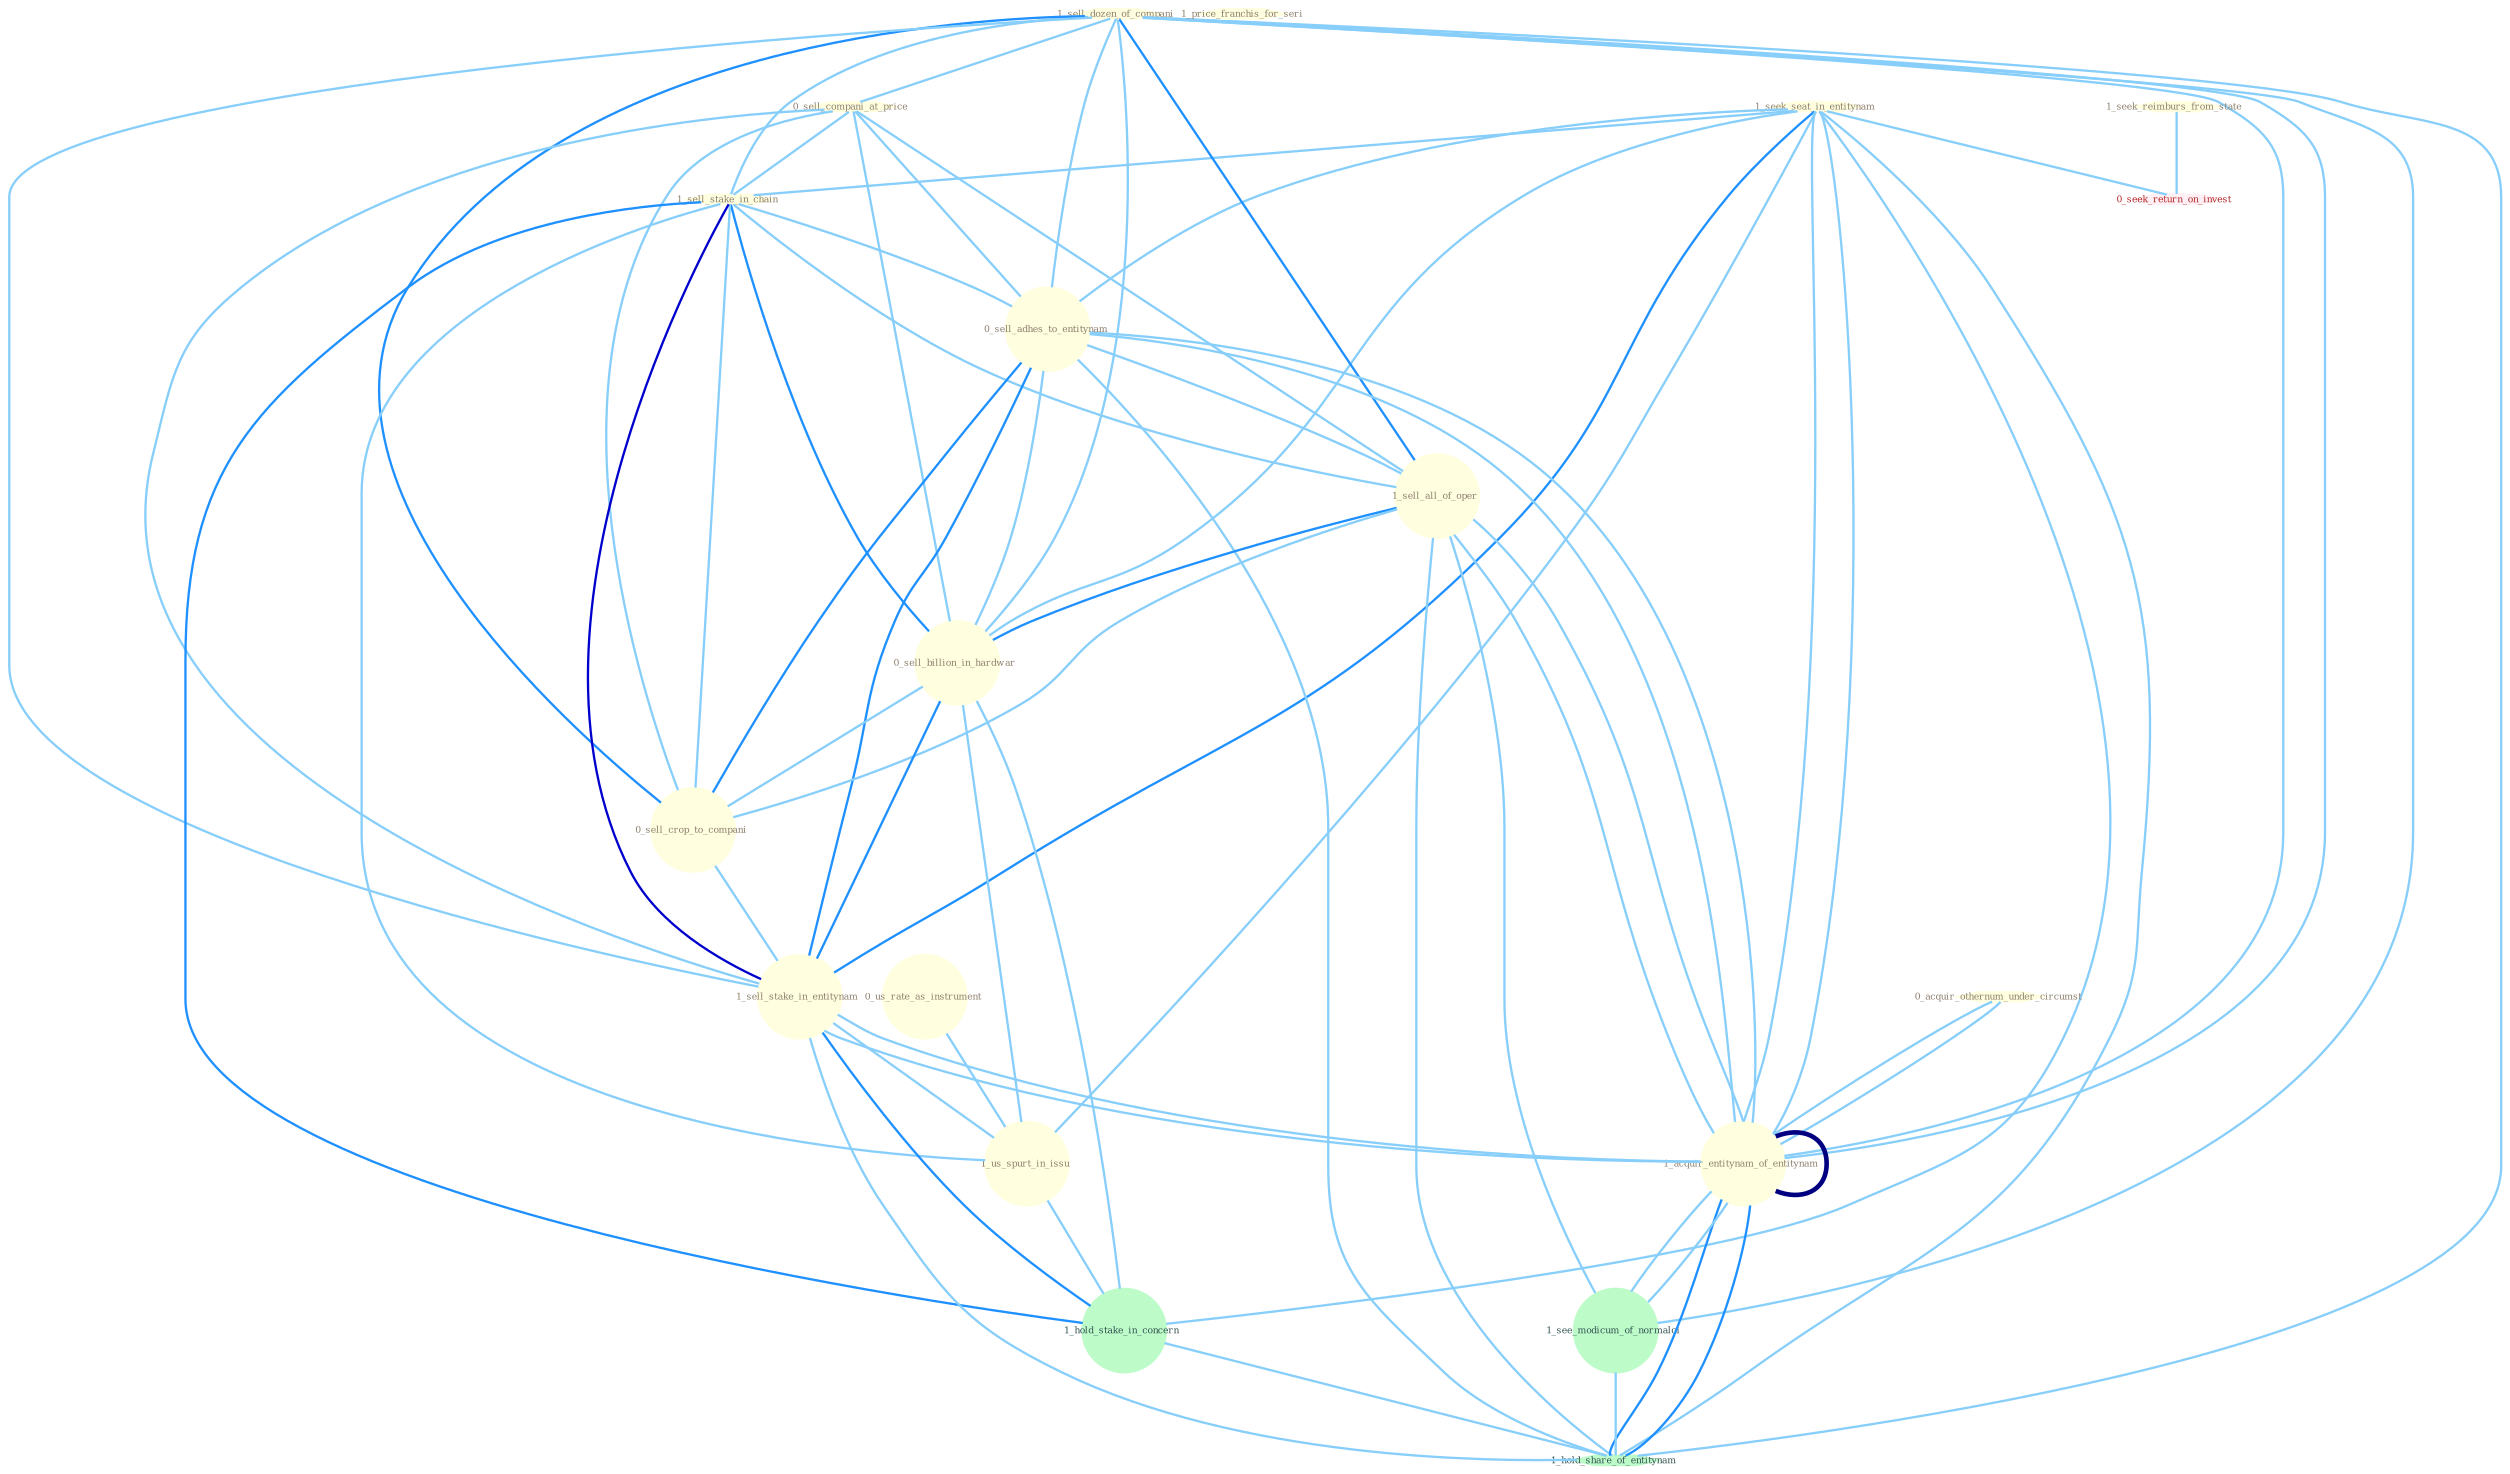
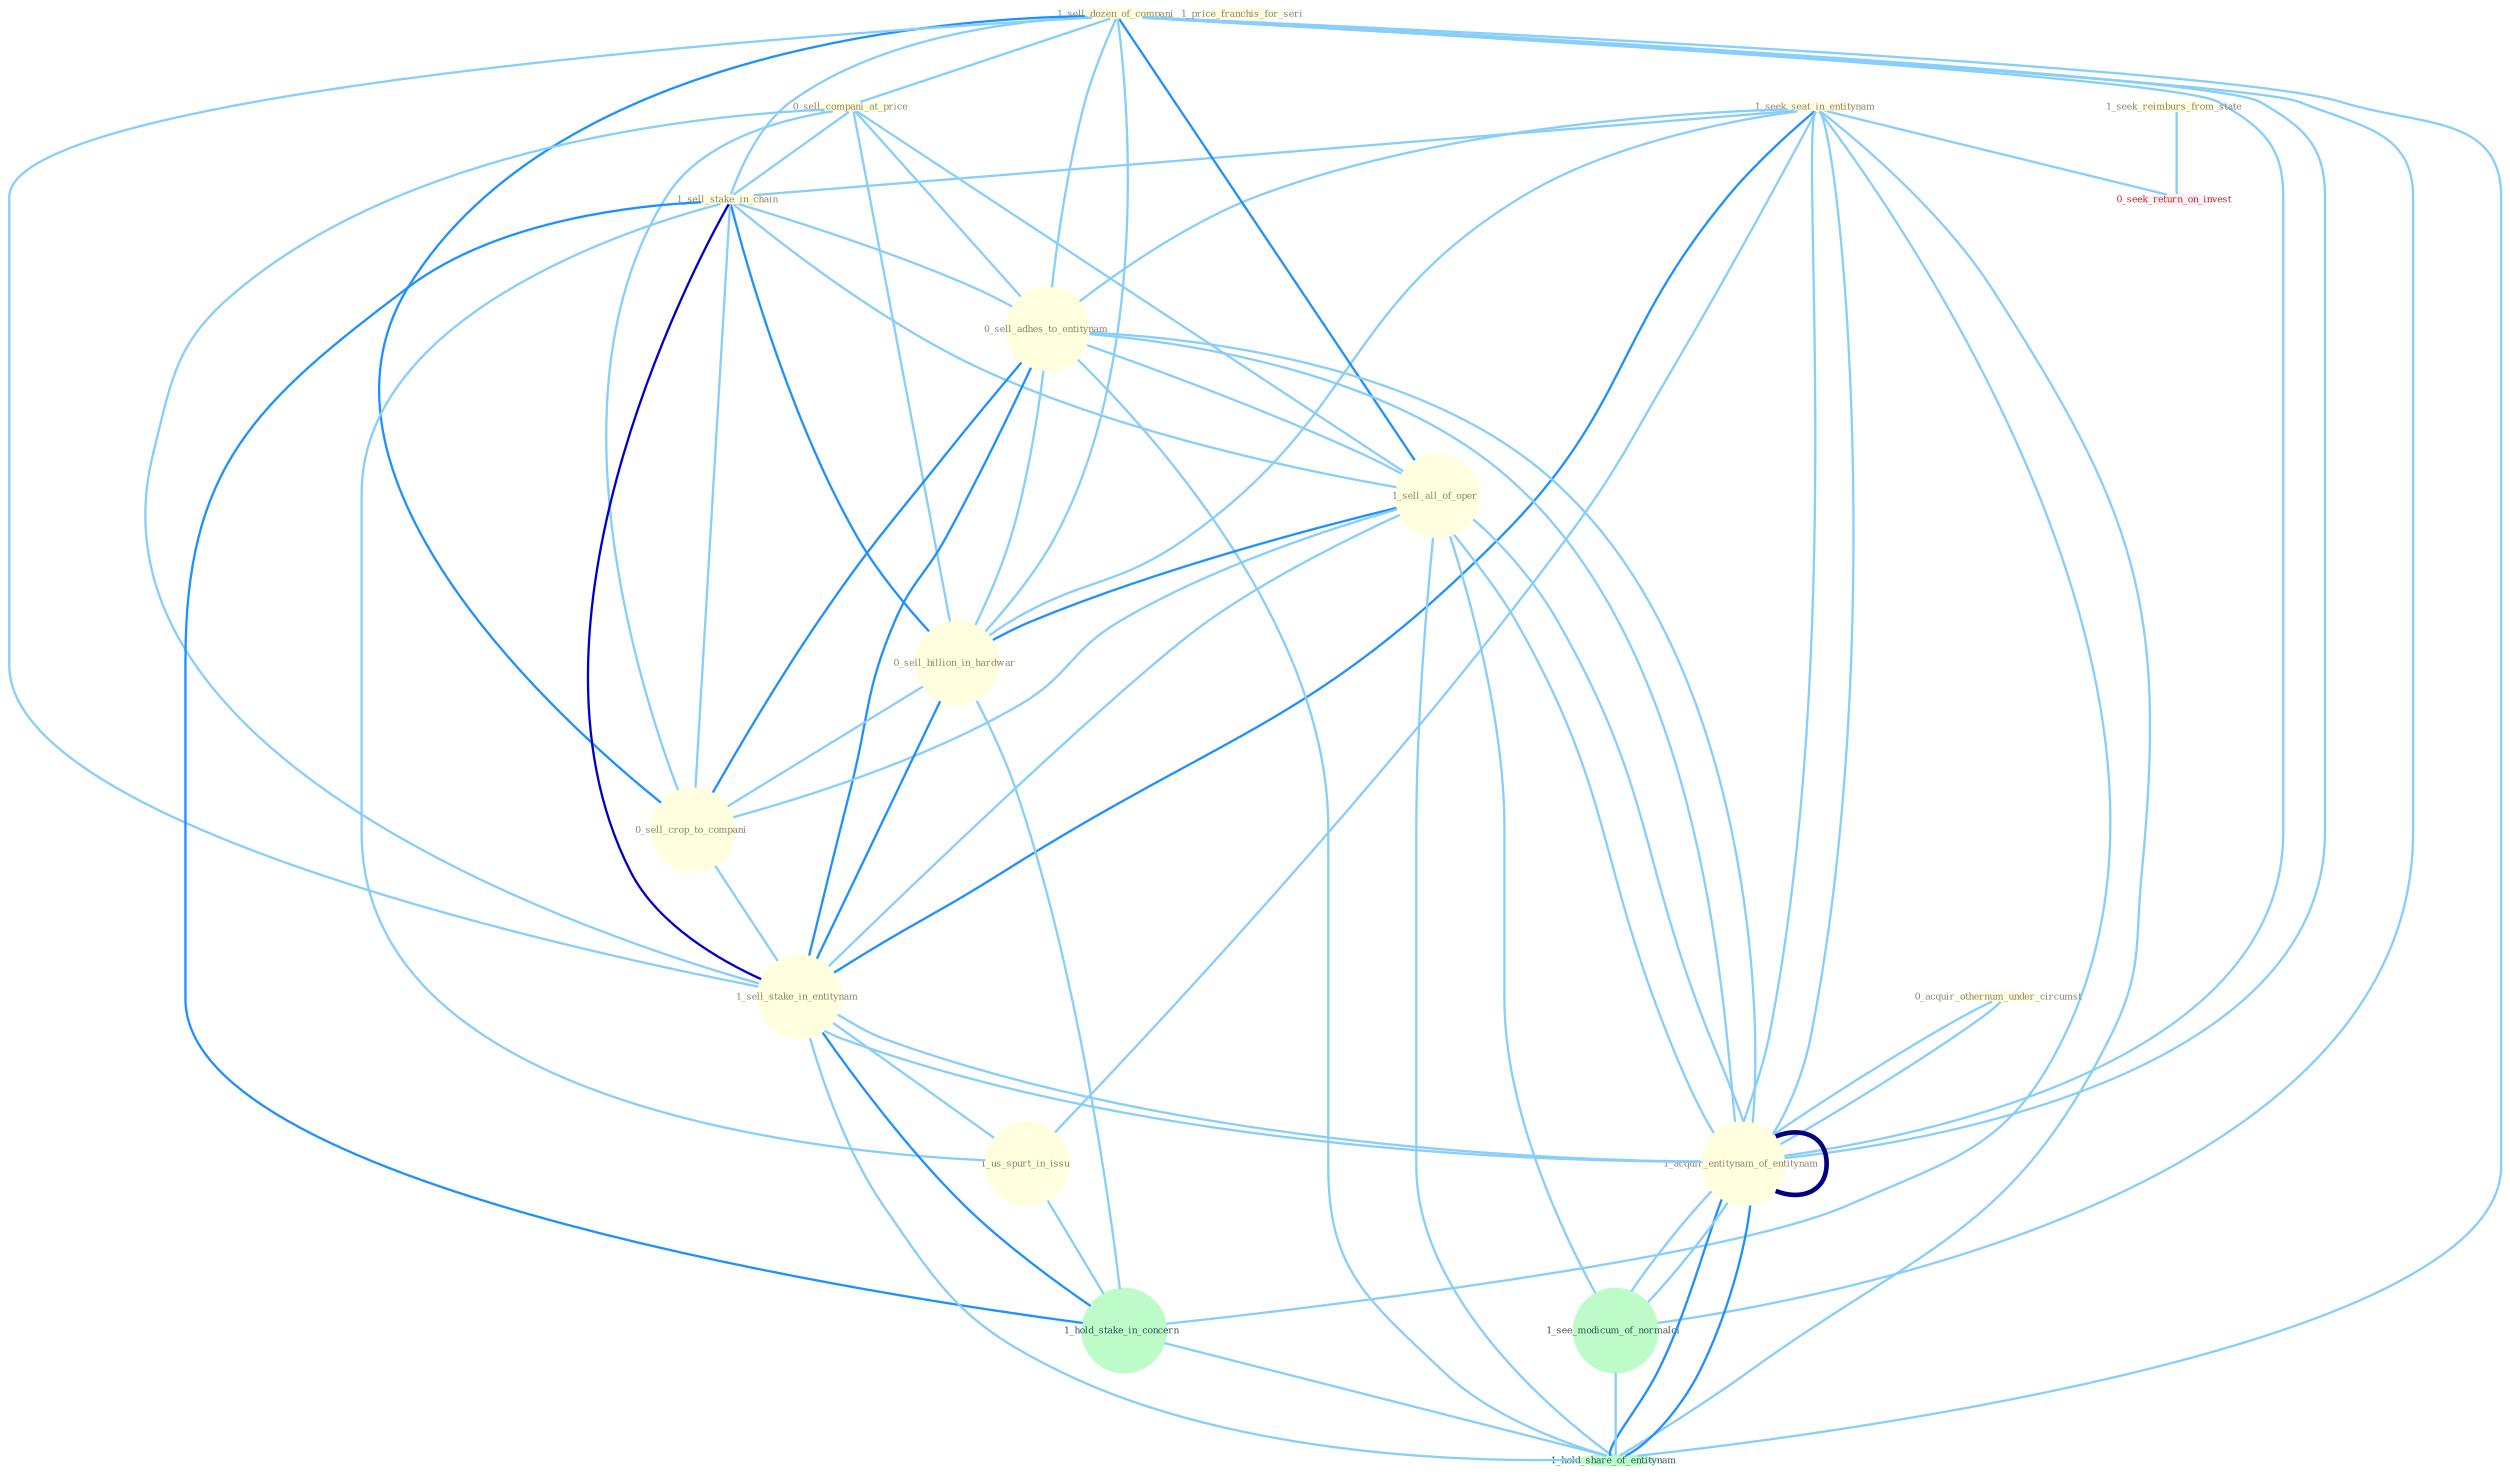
none -> (1096, 715)
(992, 914) -> none
(925, 997) -> none
